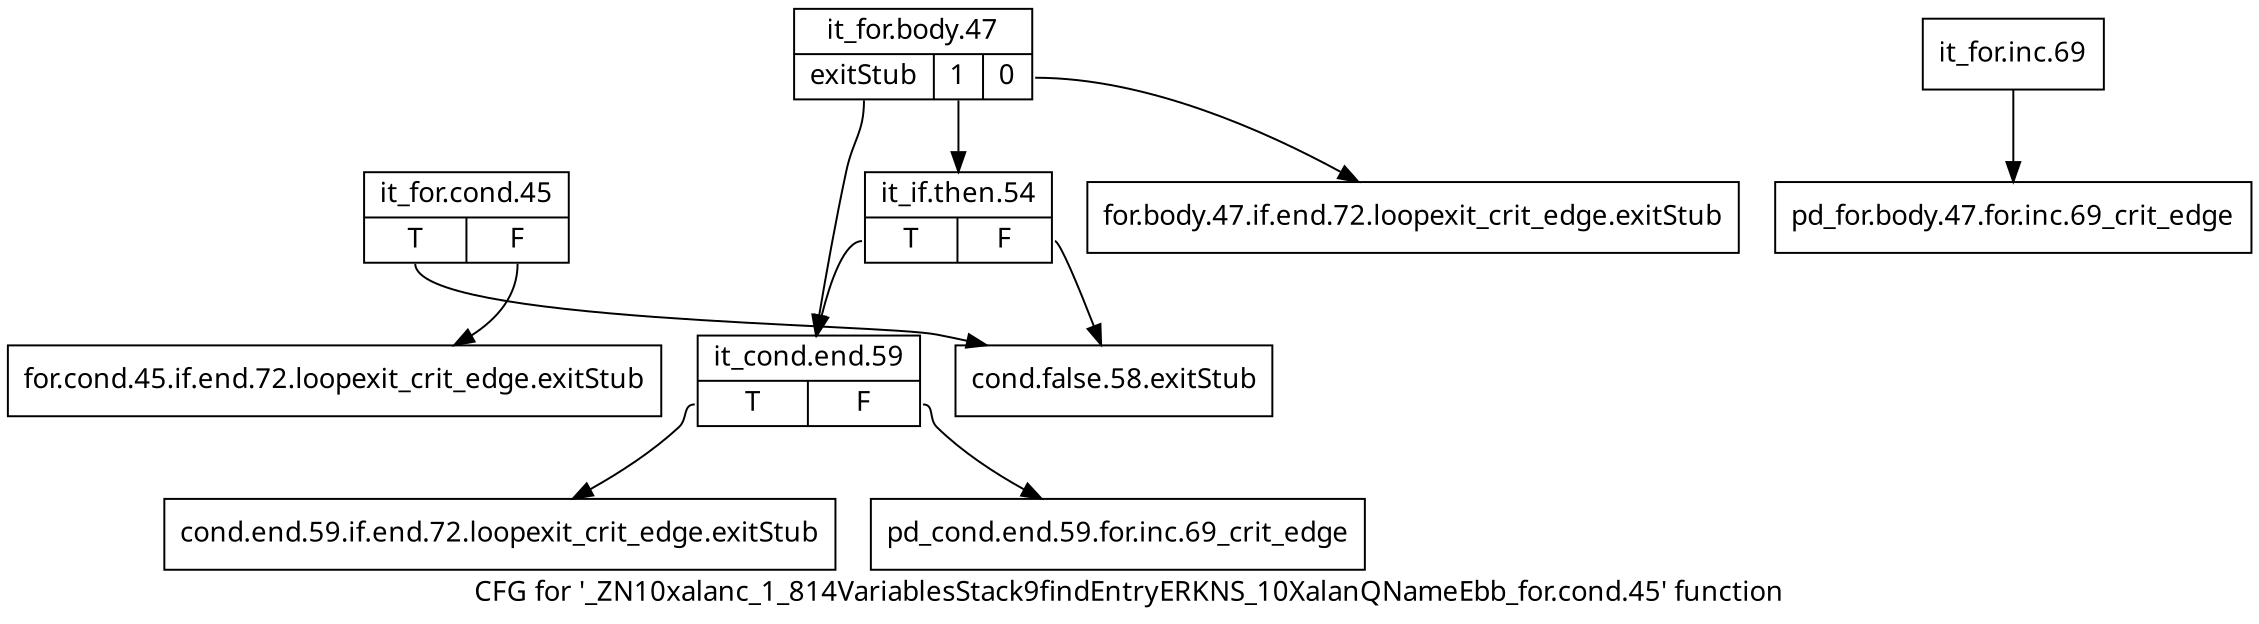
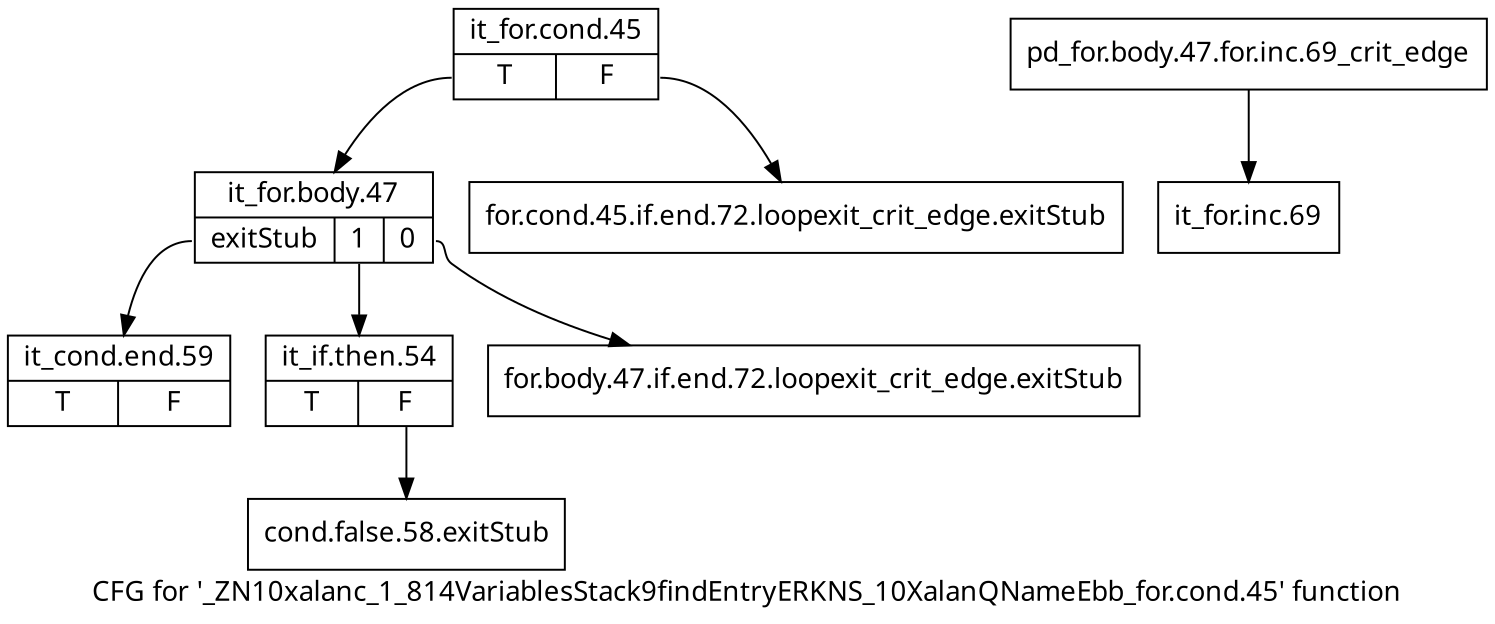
(2013, 126) -> (1249, 126)
(842, 260) -> none
(686, 319) -> (389, 103)
(500, 534) -> none
(1118, 534) -> none
